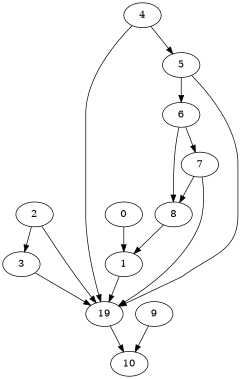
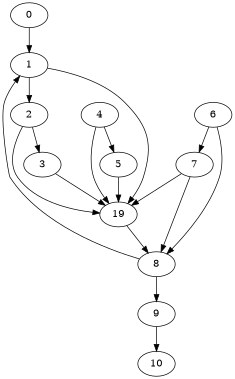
none -> (29, 87)
(181, 87) -> none
none -> (157, 286)
(115, 336) -> (135, 237)
